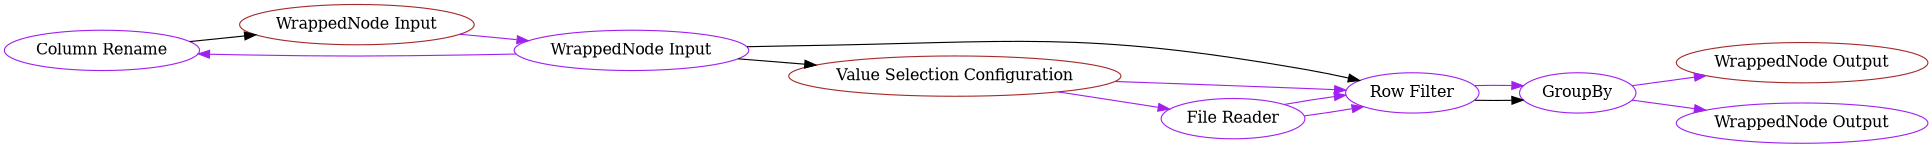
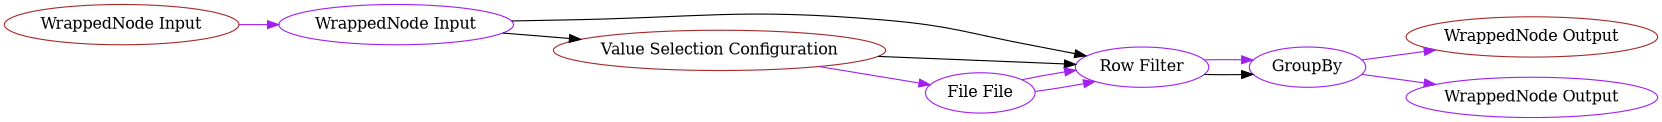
(102, 50) -> none
(1225, 85) -> (971, 60)
(1233, 119) -> (980, 93)
